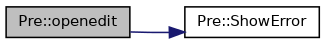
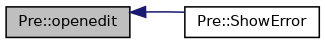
(150, 32) -> (165, 12)
